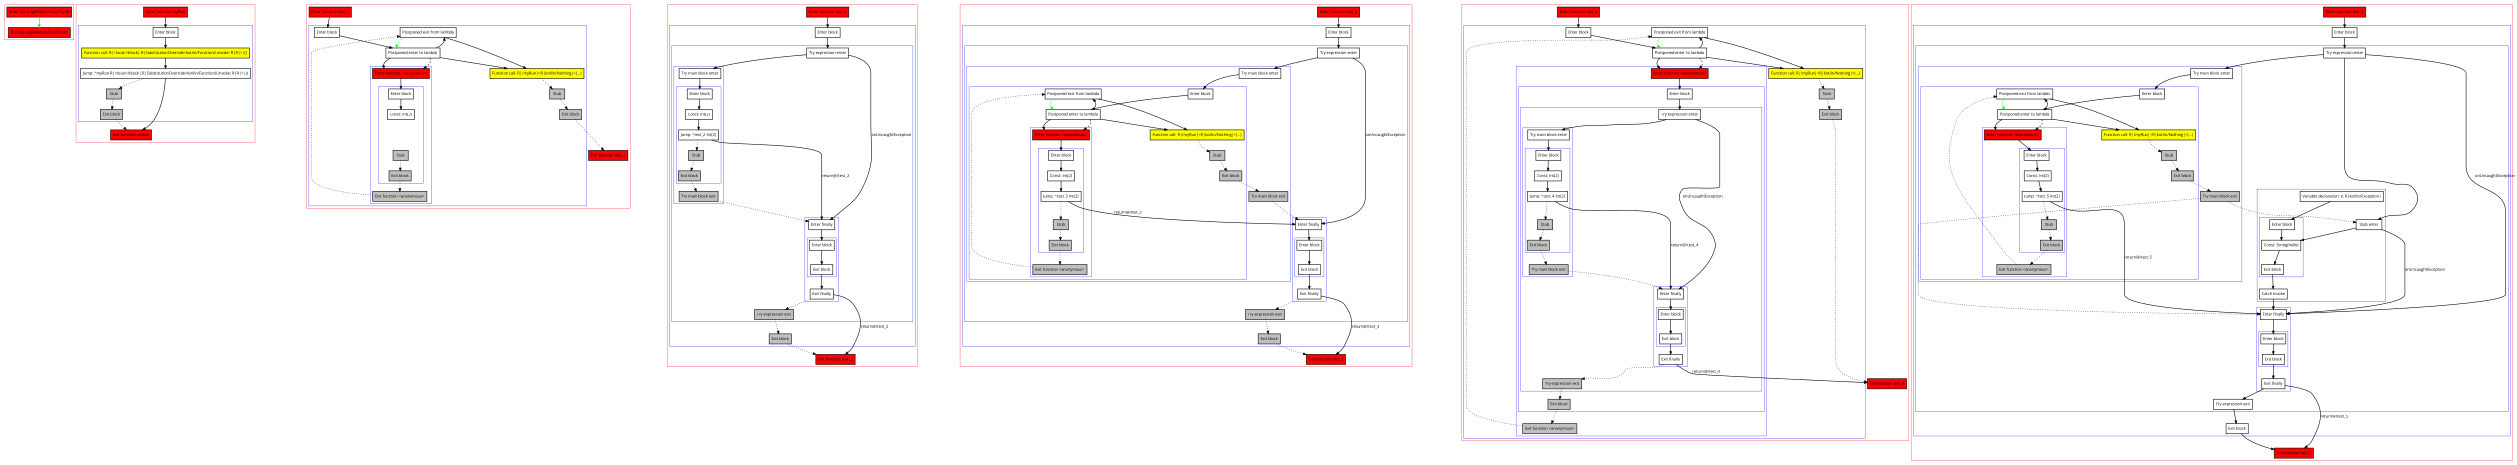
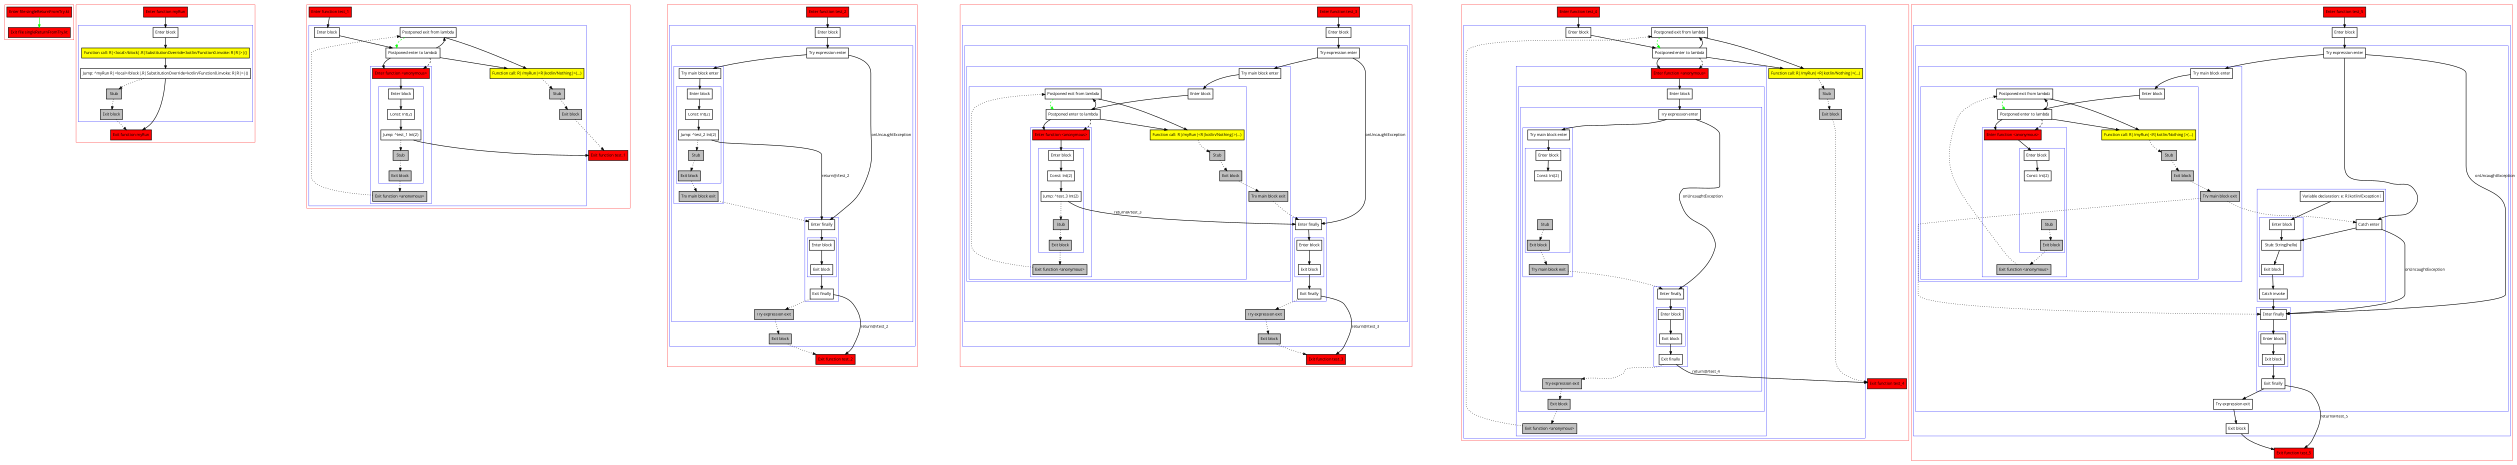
none -> (401, 135)
(1548, 196) -> none
(2042, 196) -> none
(2369, 225) -> (2369, 225)
(2281, 245) -> (2281, 245)
